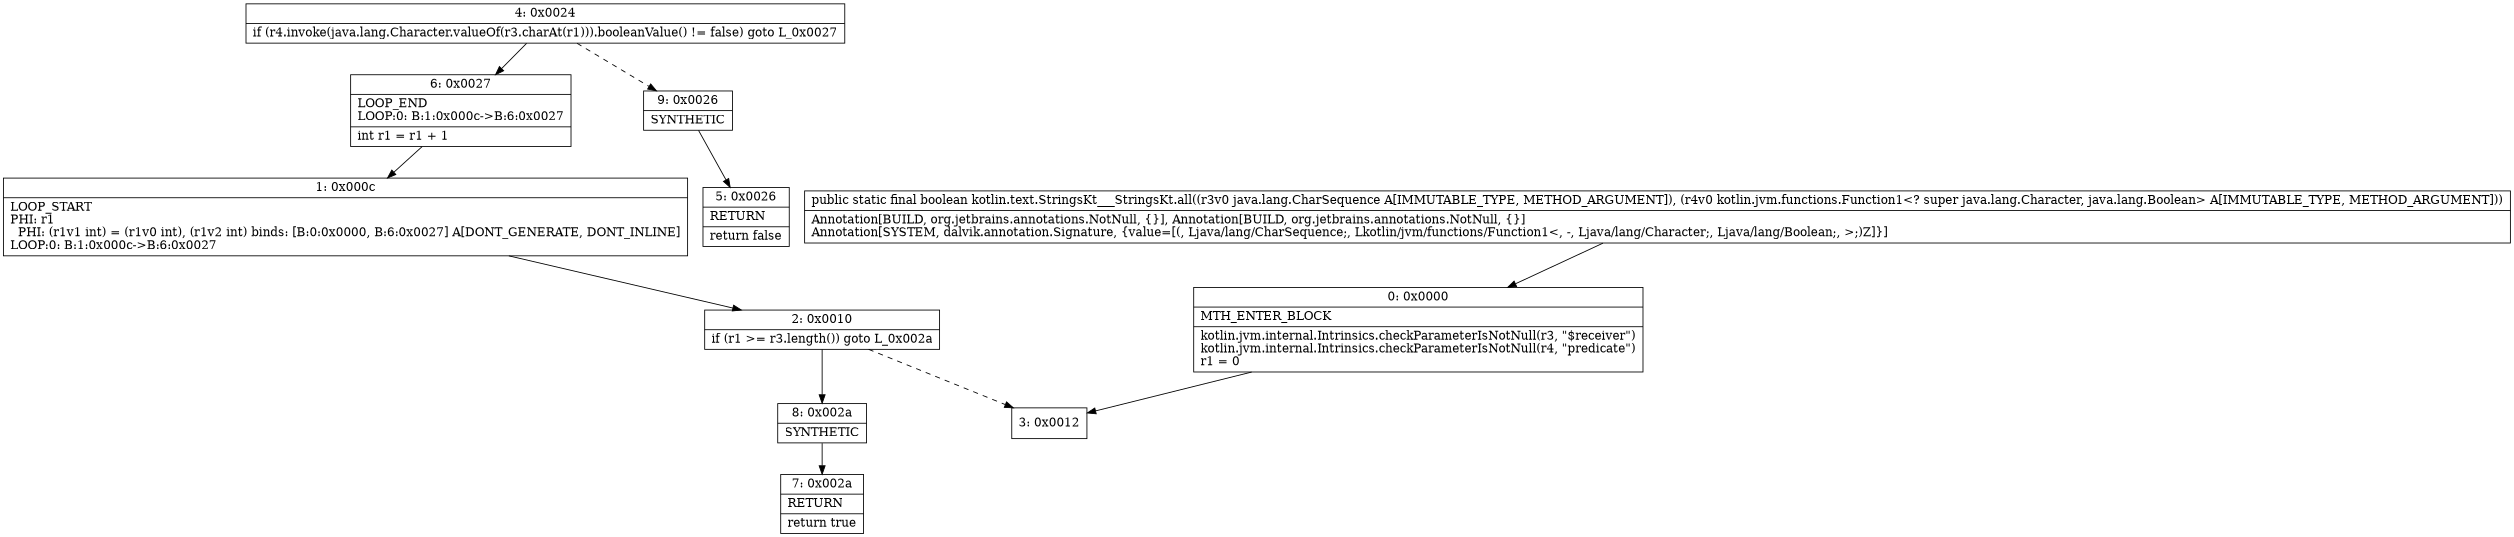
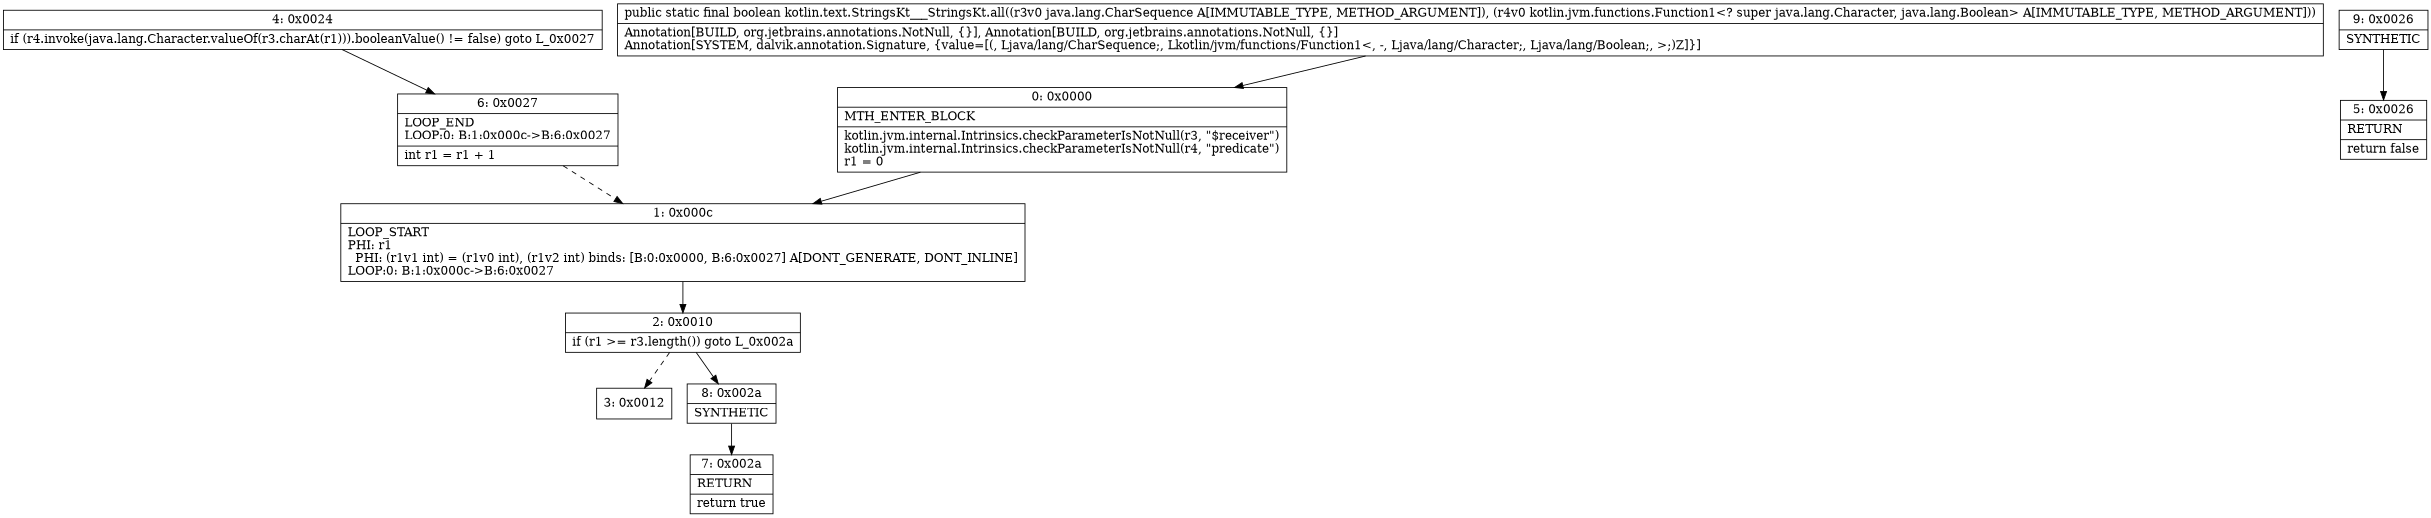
(613, 65) -> none
(408, 159) -> (589, 182)
(1174, 391) -> (871, 187)
